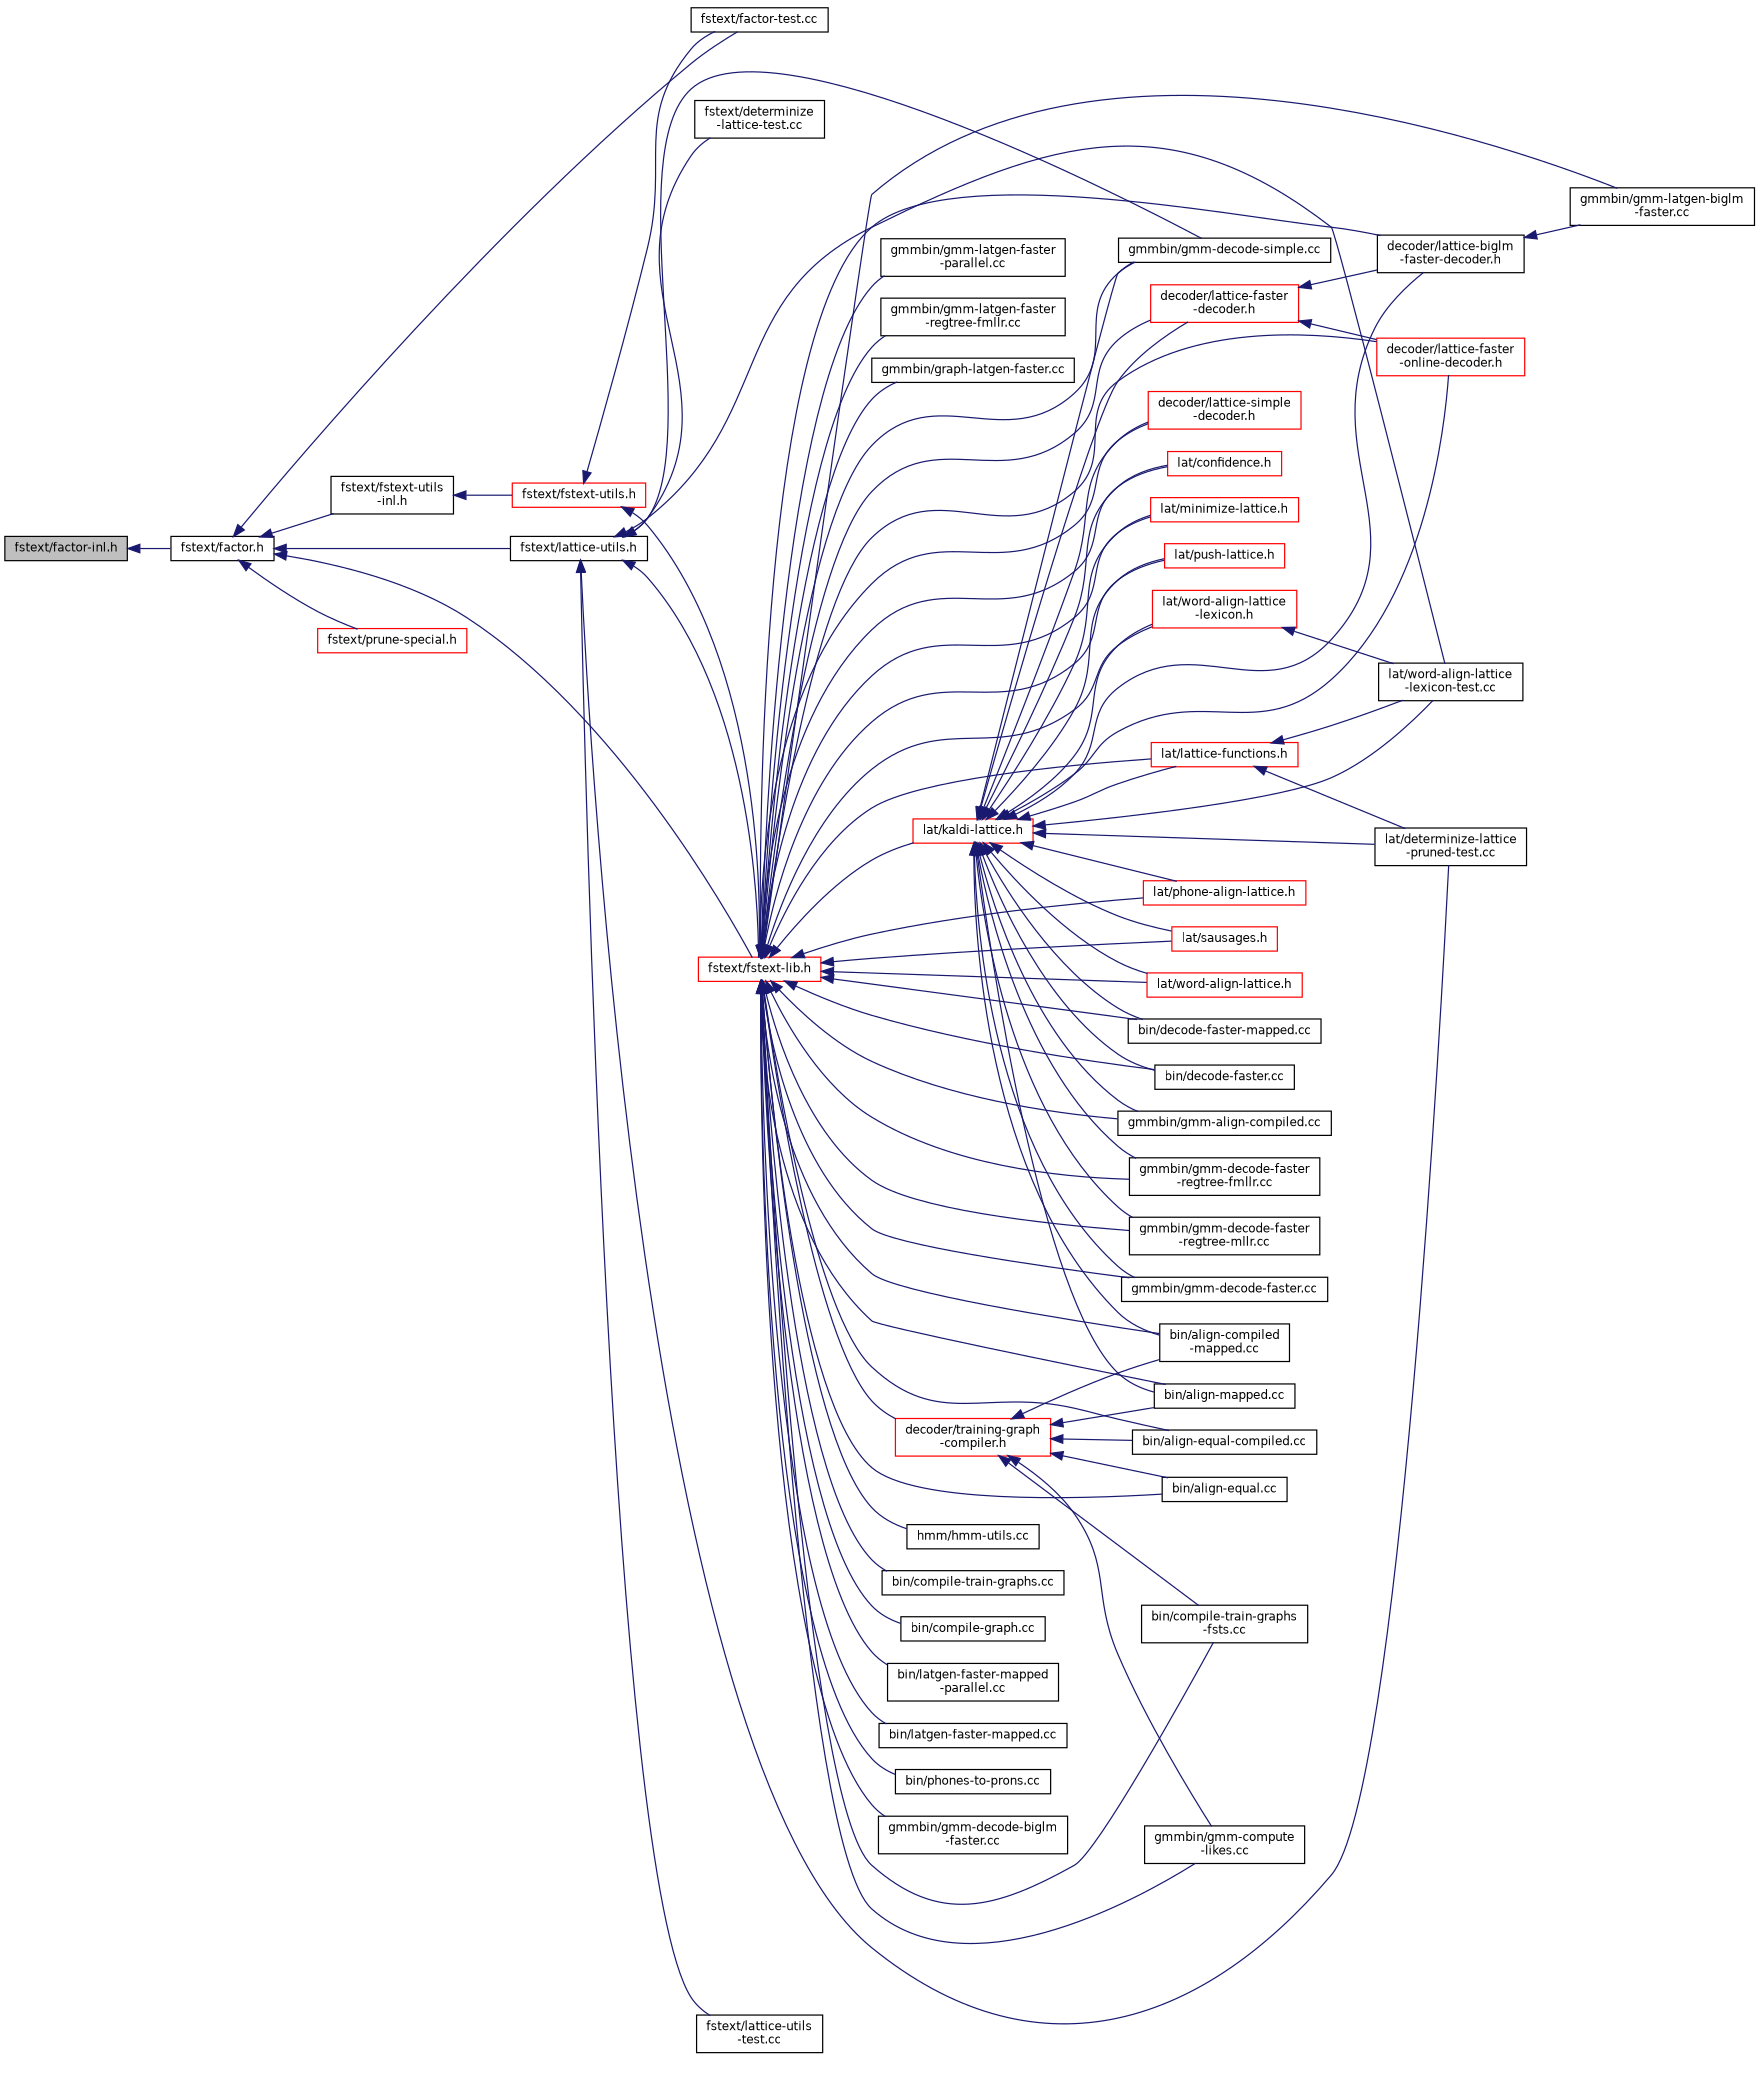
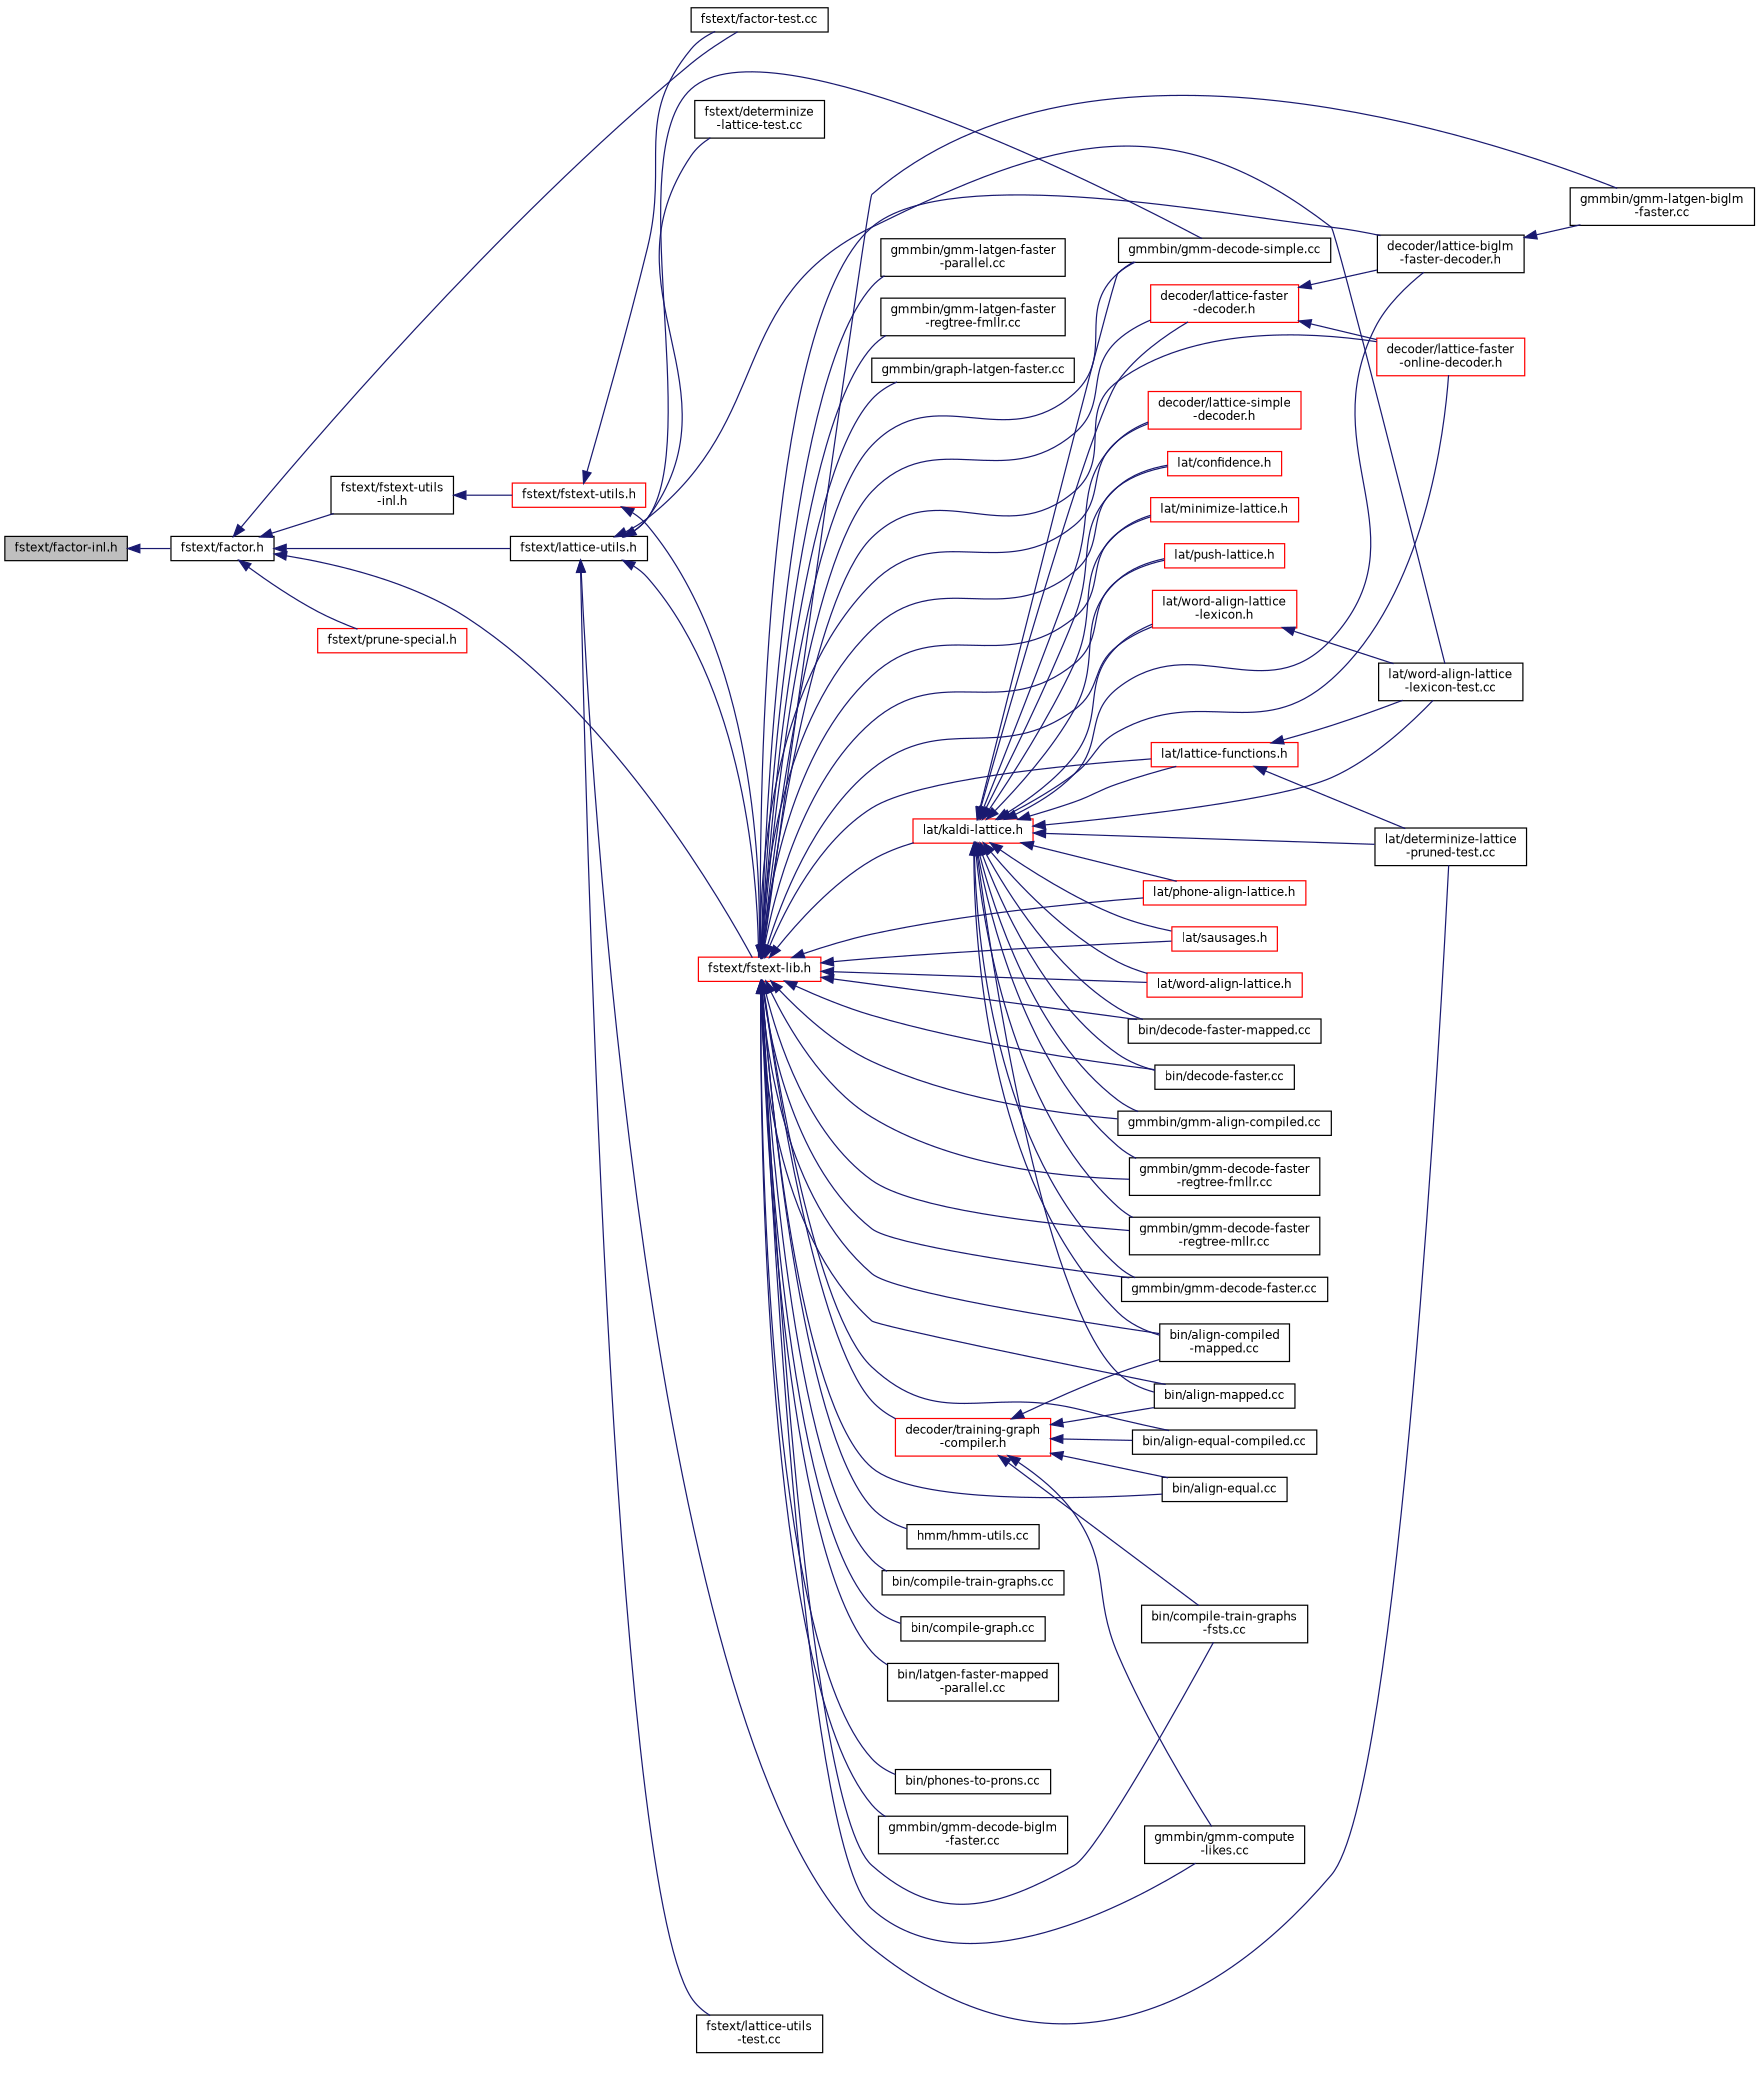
(973, 1736) -> none
